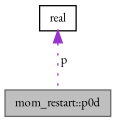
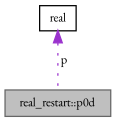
(58, 103) -> (58, 103)
